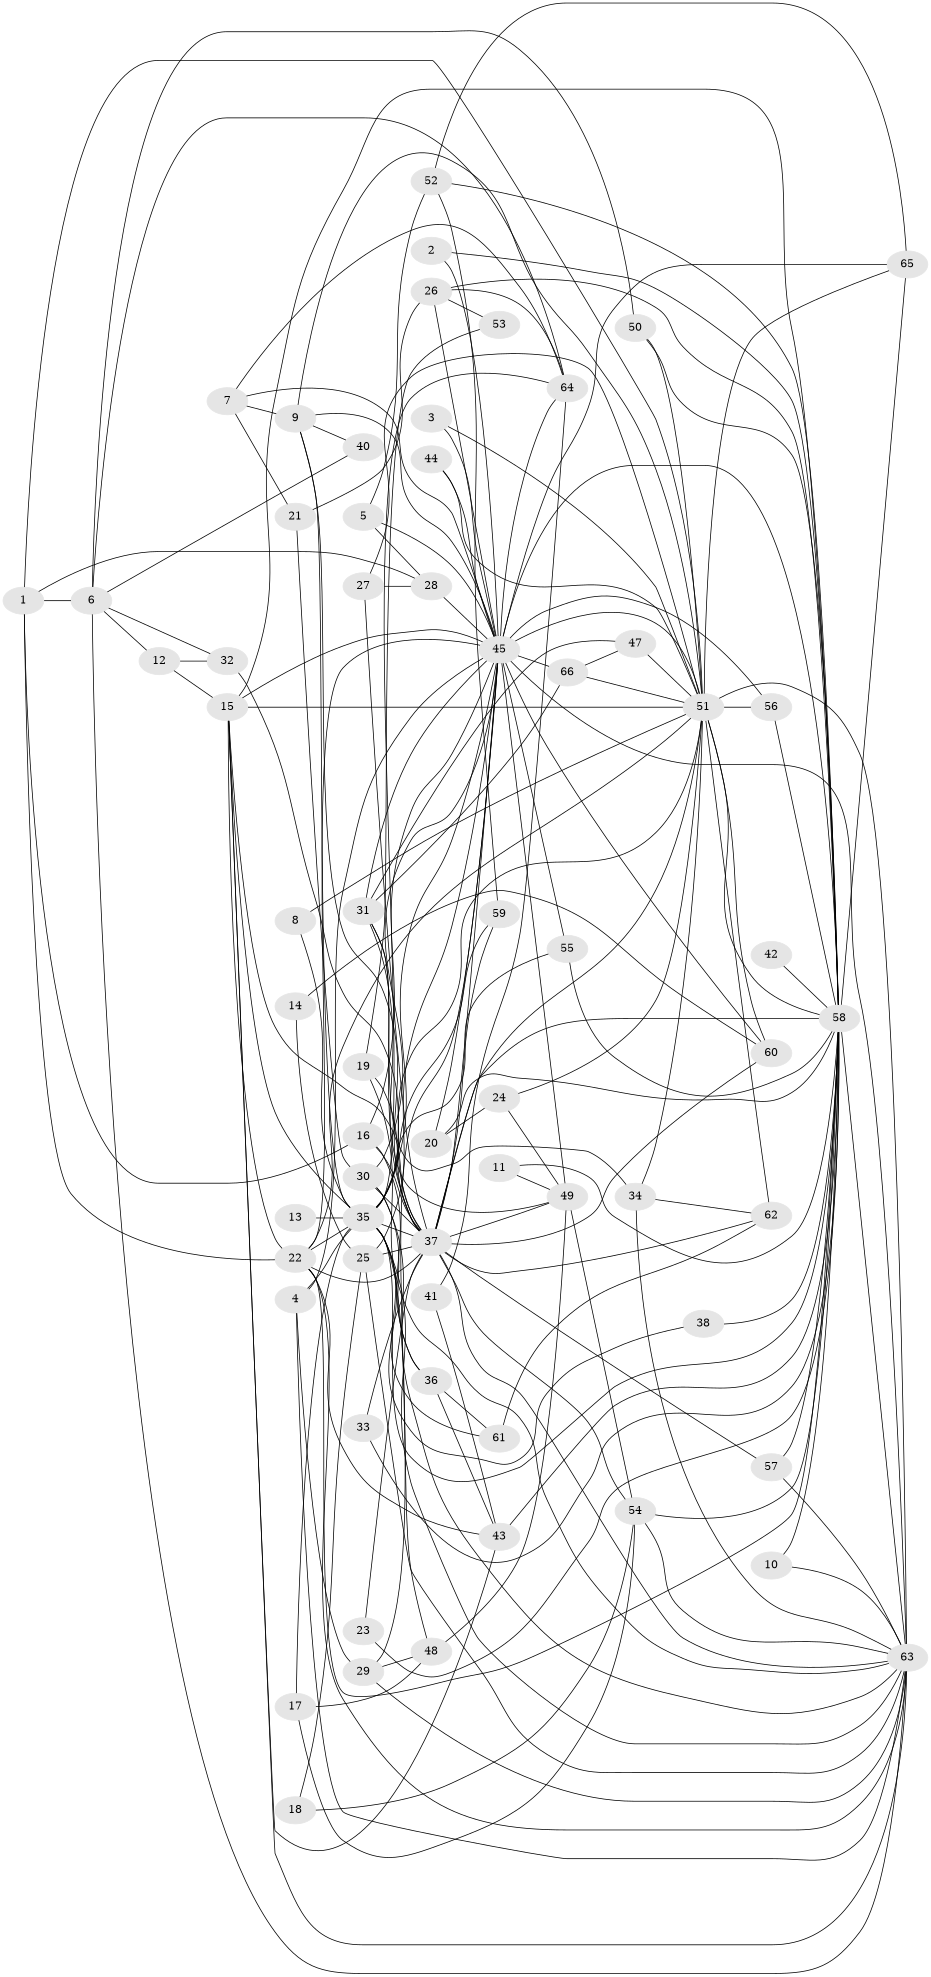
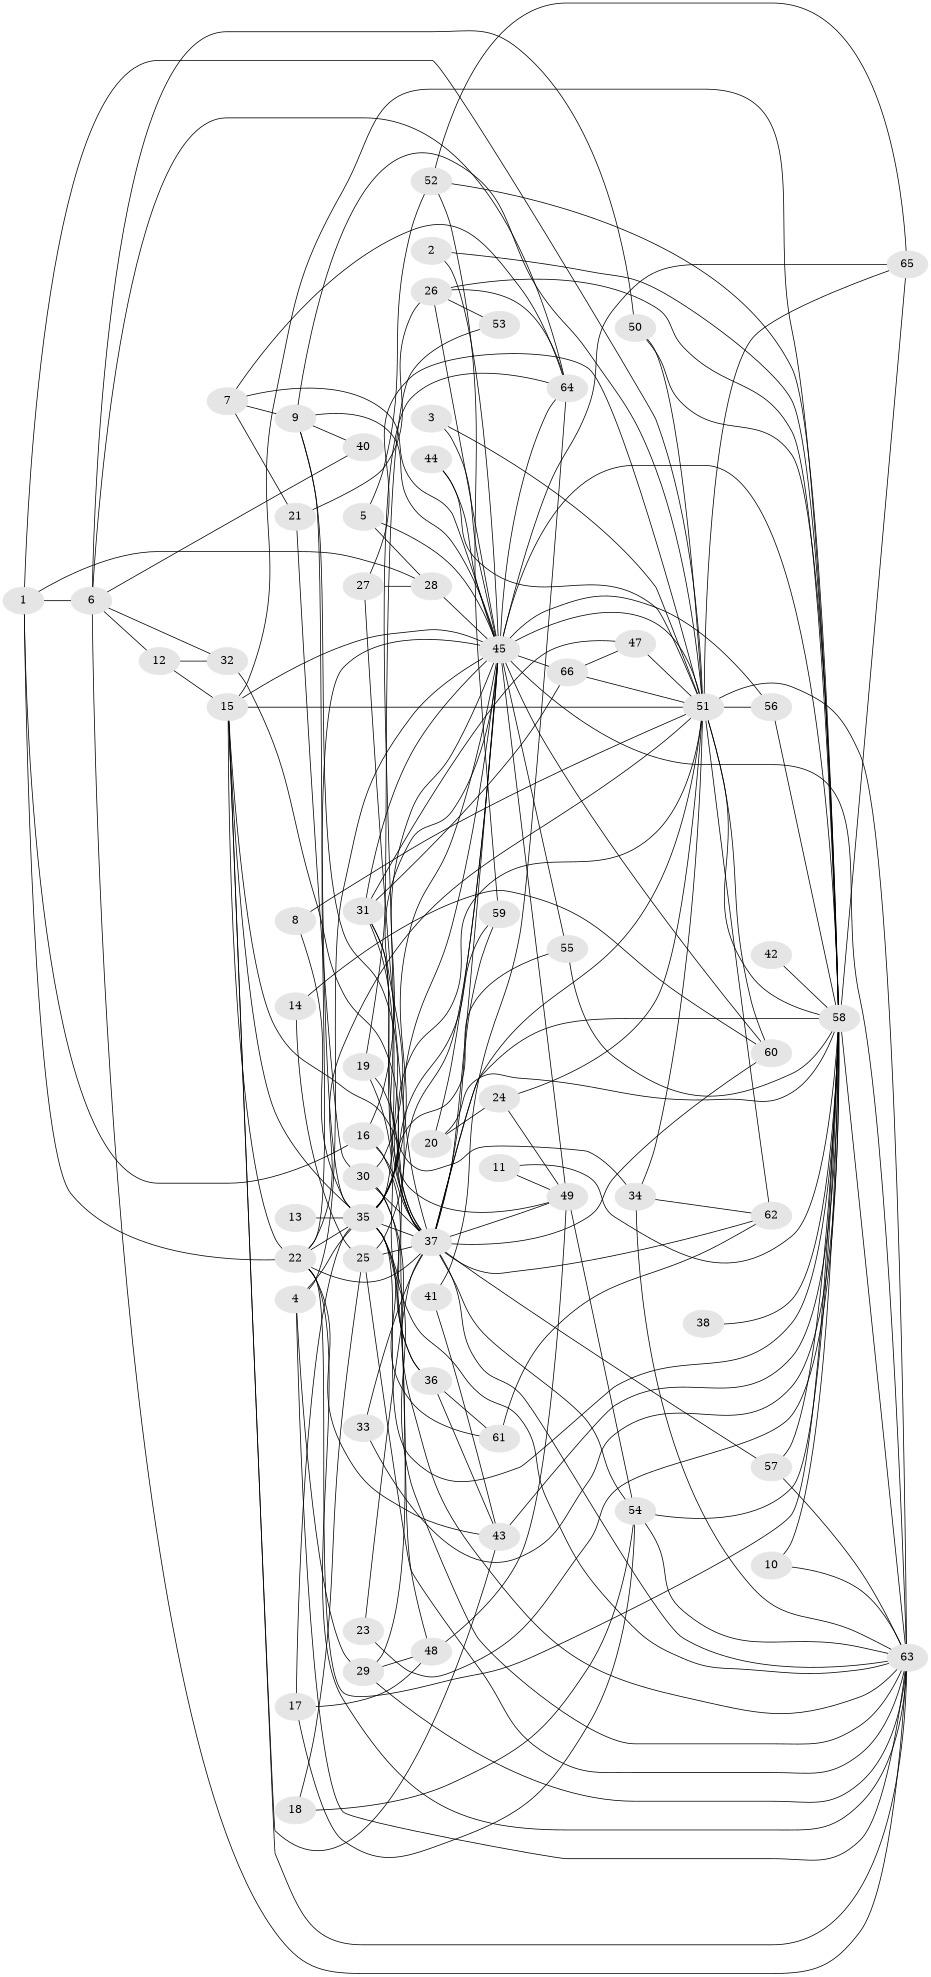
(470, 1457) -> none
